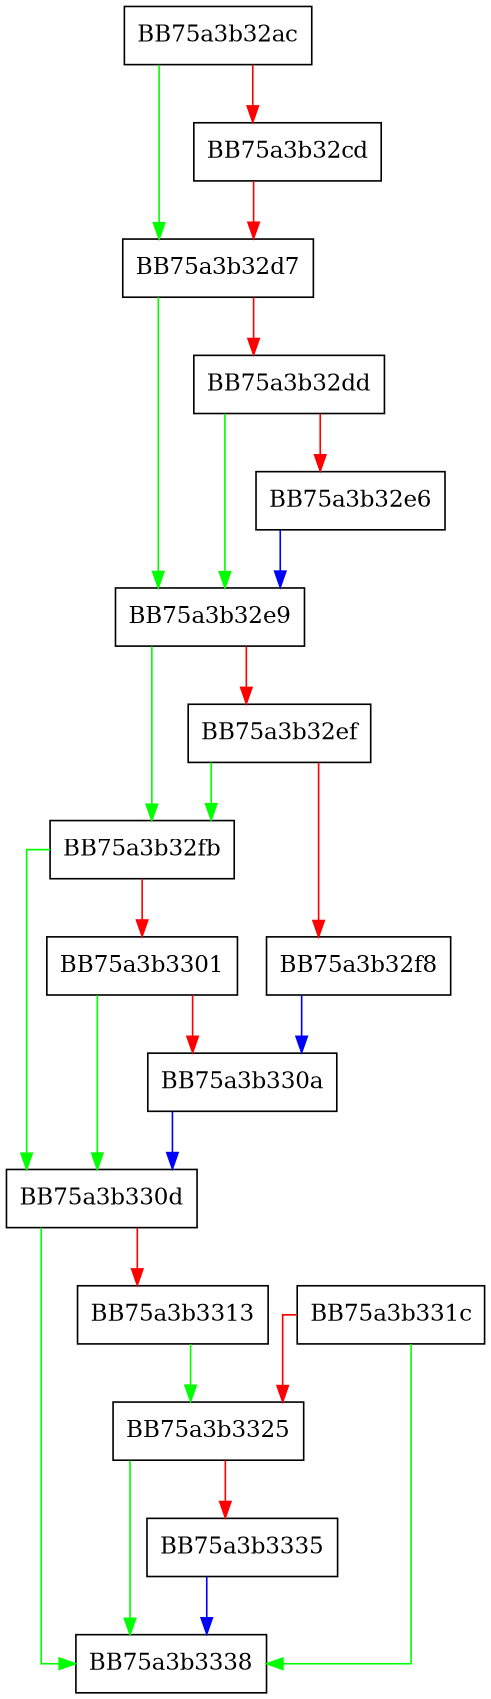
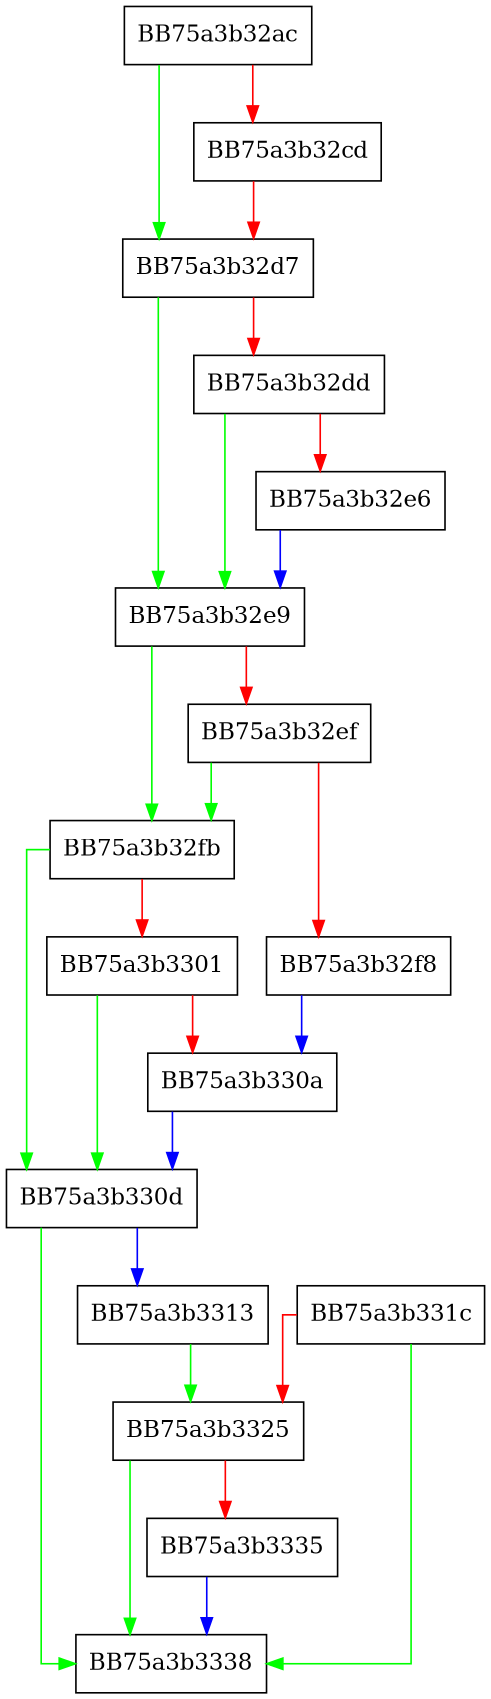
(137, 1248) -> (137, 1248)
